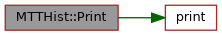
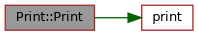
(62, 18) -> (50, 18)
